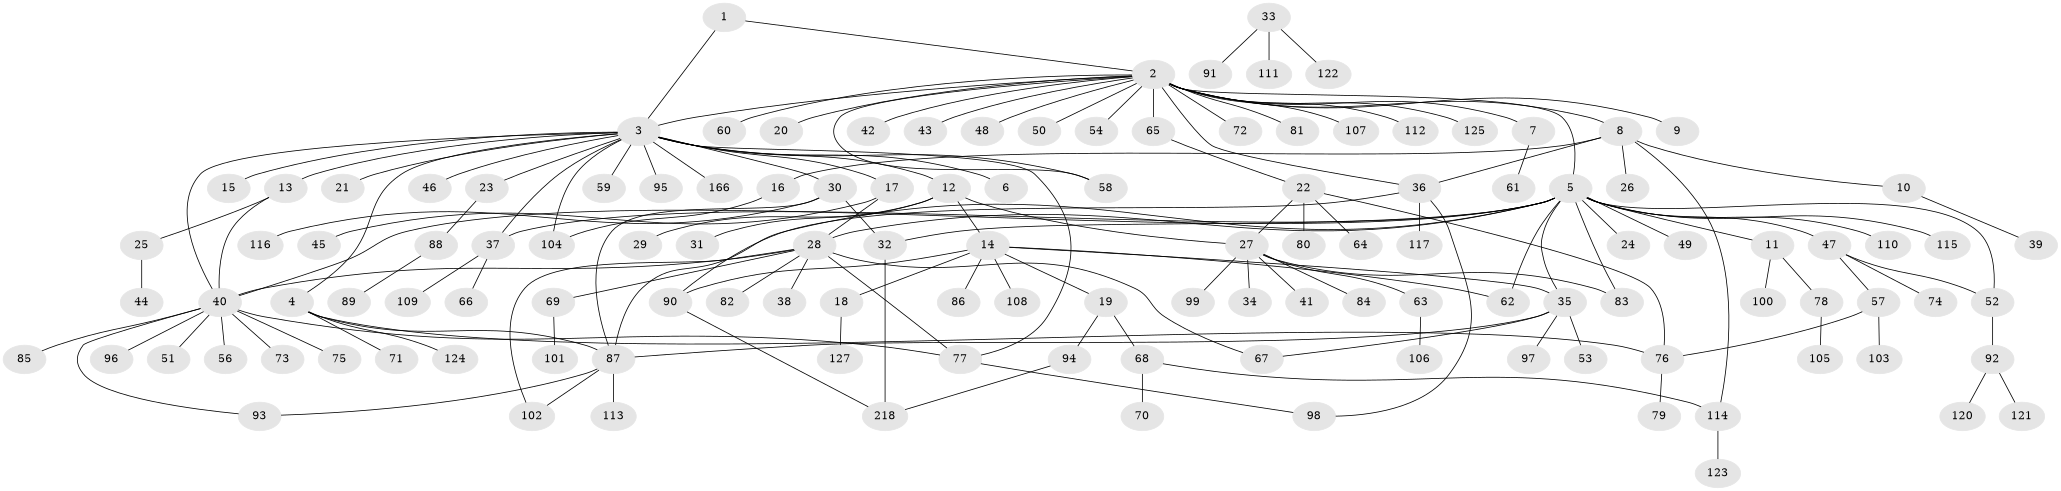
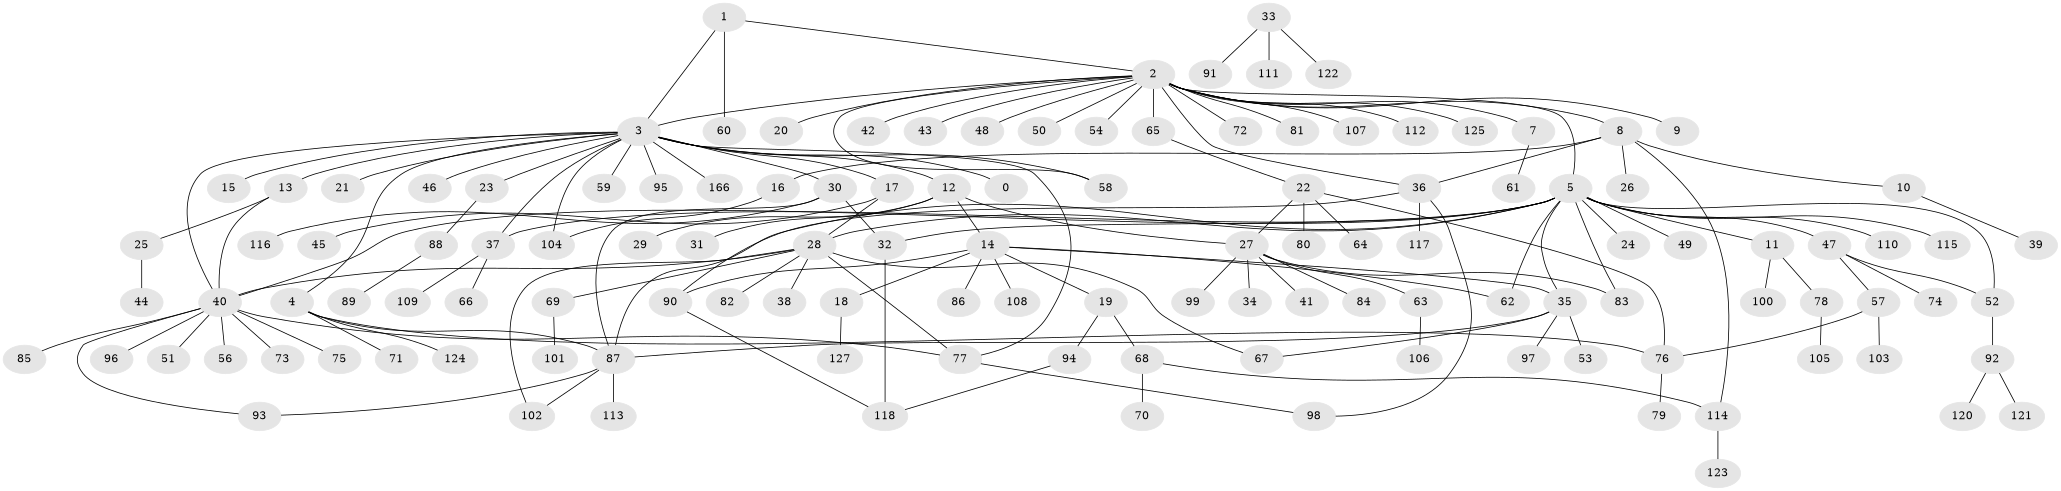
(974, 81) -> (724, 74)
(1006, 188) -> (1006, 188)
(885, 416) -> (885, 416)
